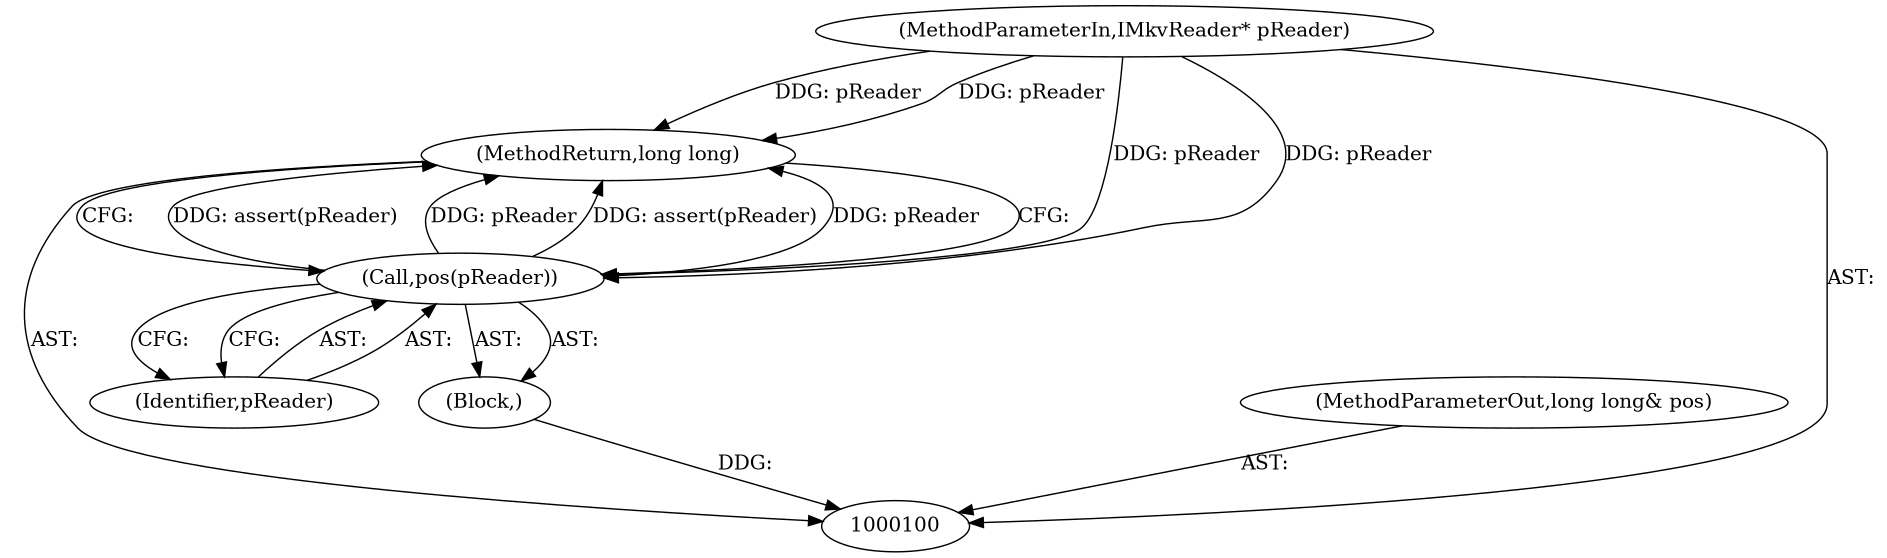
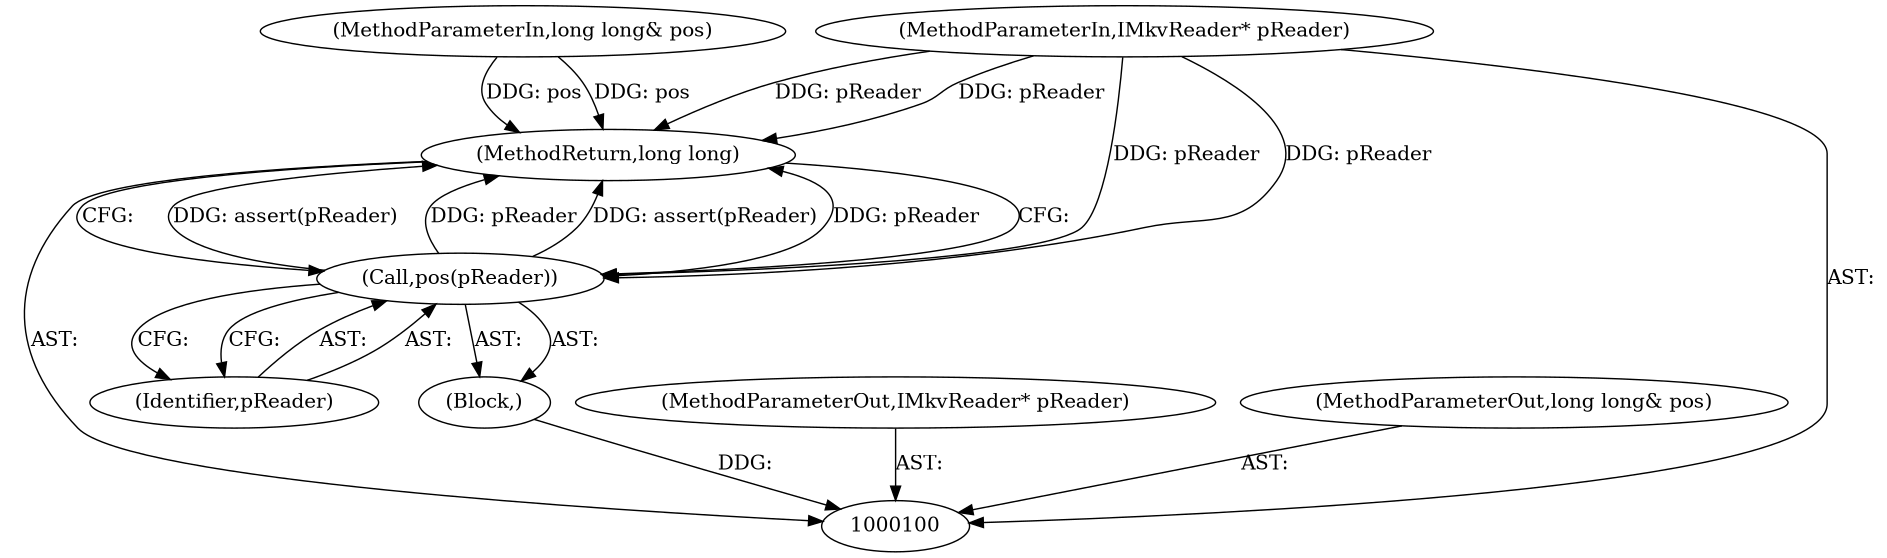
none -> (523, 31)
none -> (896, 402)
